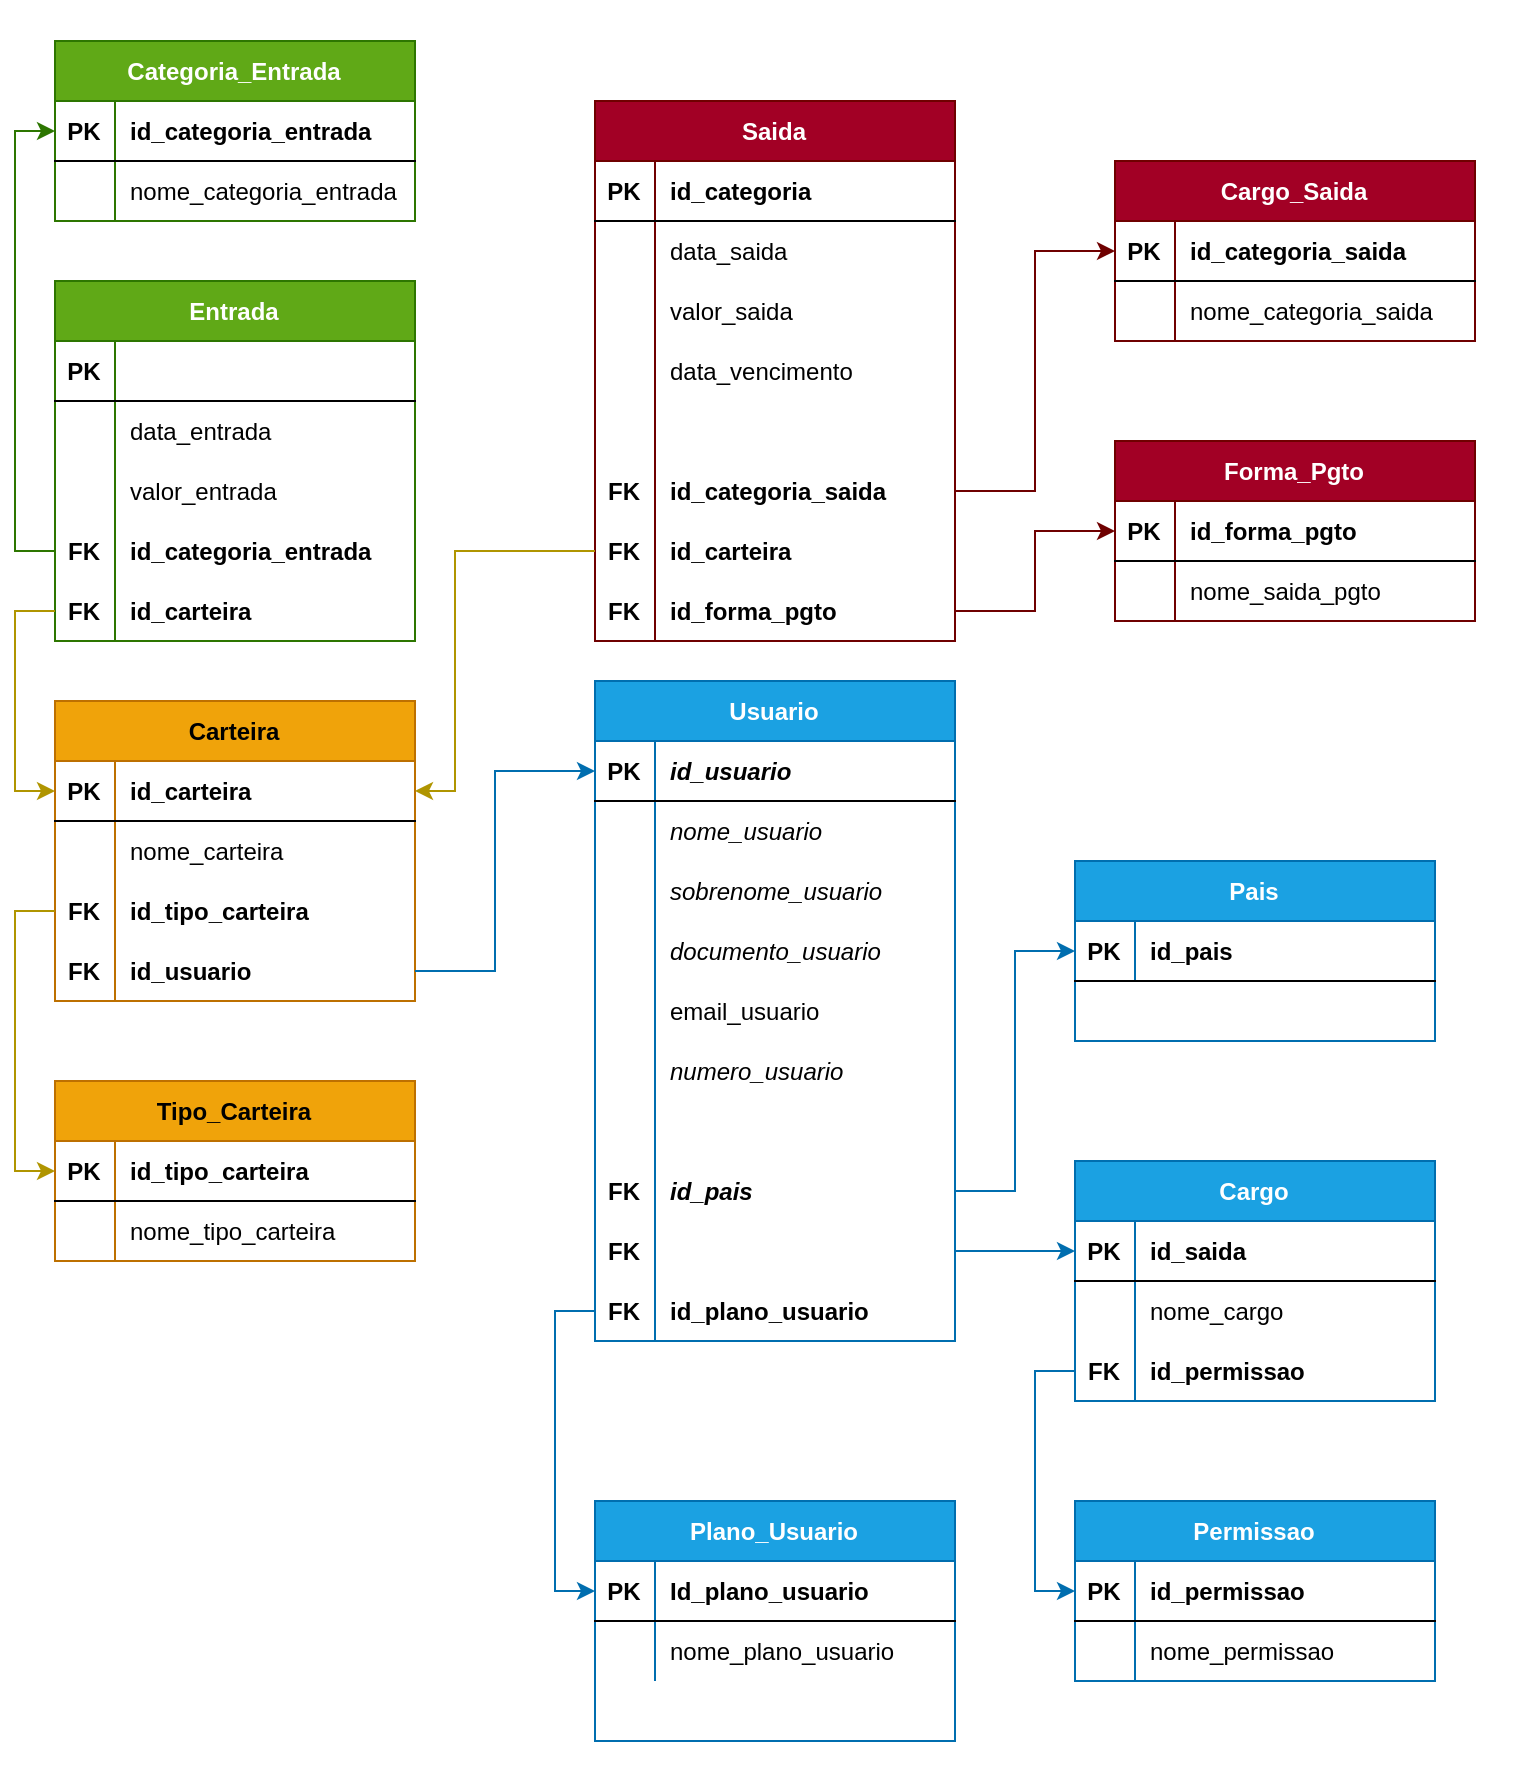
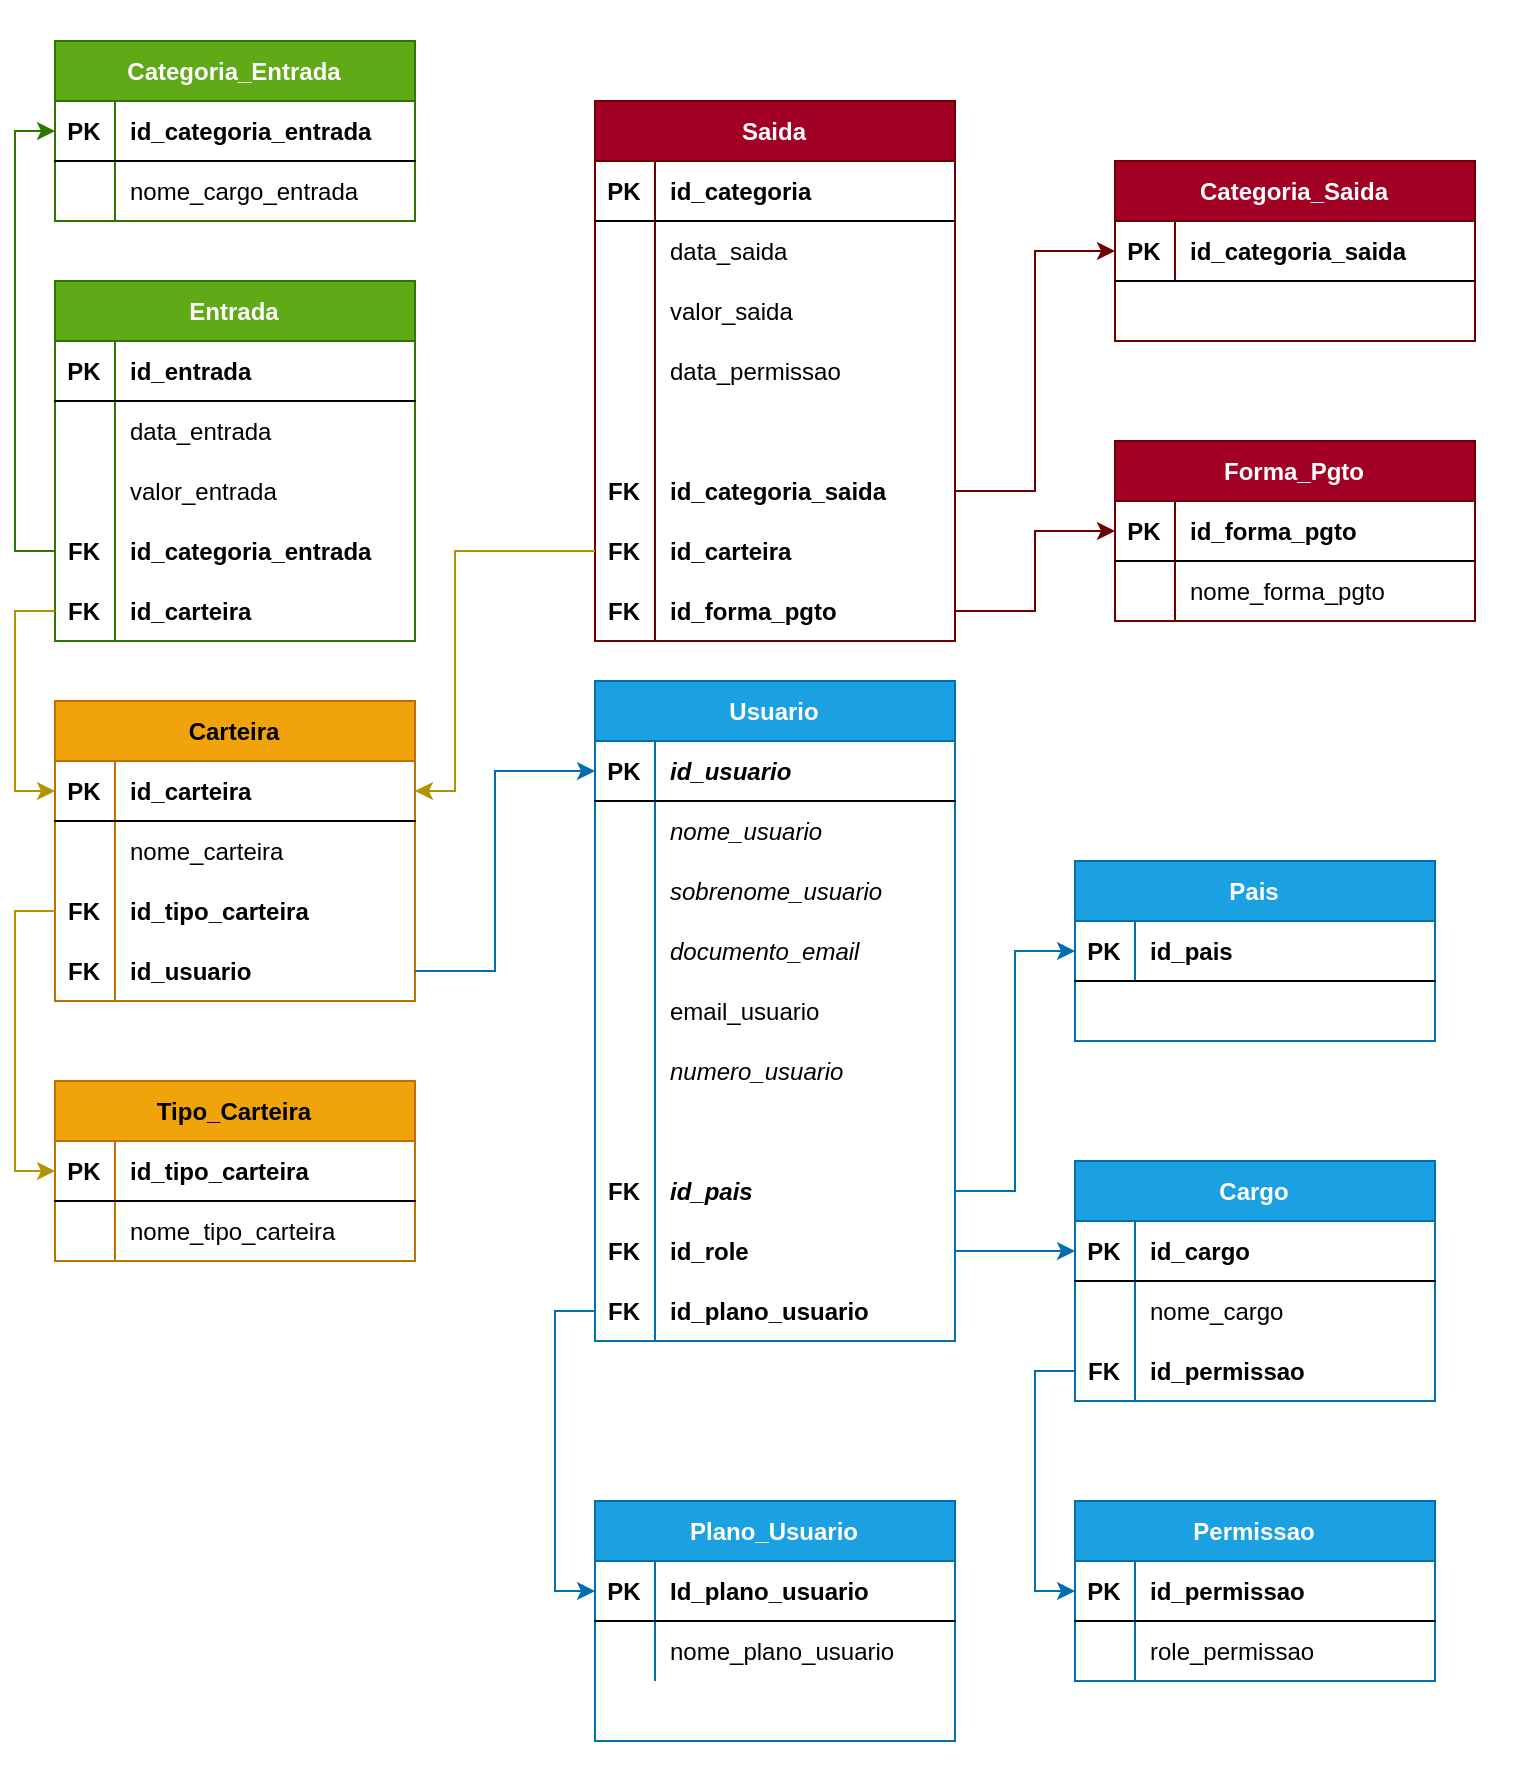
(275, 192) -> (251, 192)
(1294, 192) -> (1294, 192)
(1325, 311) -> none
none -> (265, 371)
(768, 372) -> (761, 372)
(1288, 592) -> (1291, 592)
(781, 952) -> (765, 952)
none -> (805, 1251)
(1198, 1252) -> (1201, 1252)
(1241, 1652) -> (1238, 1652)
